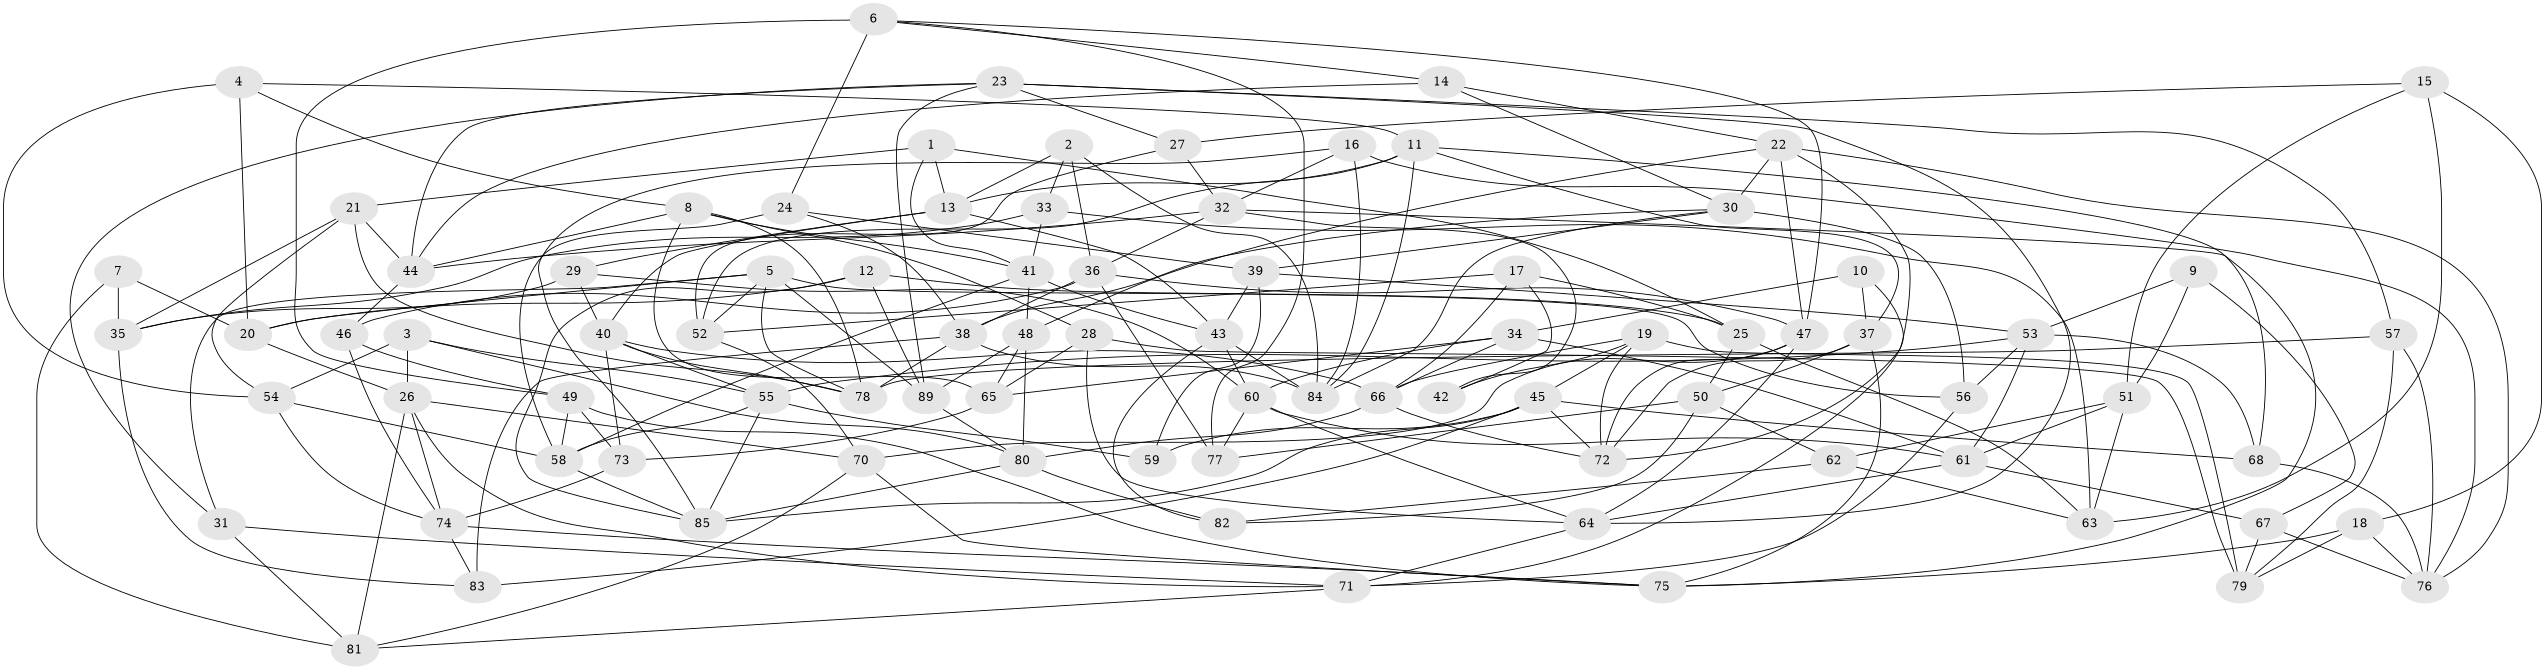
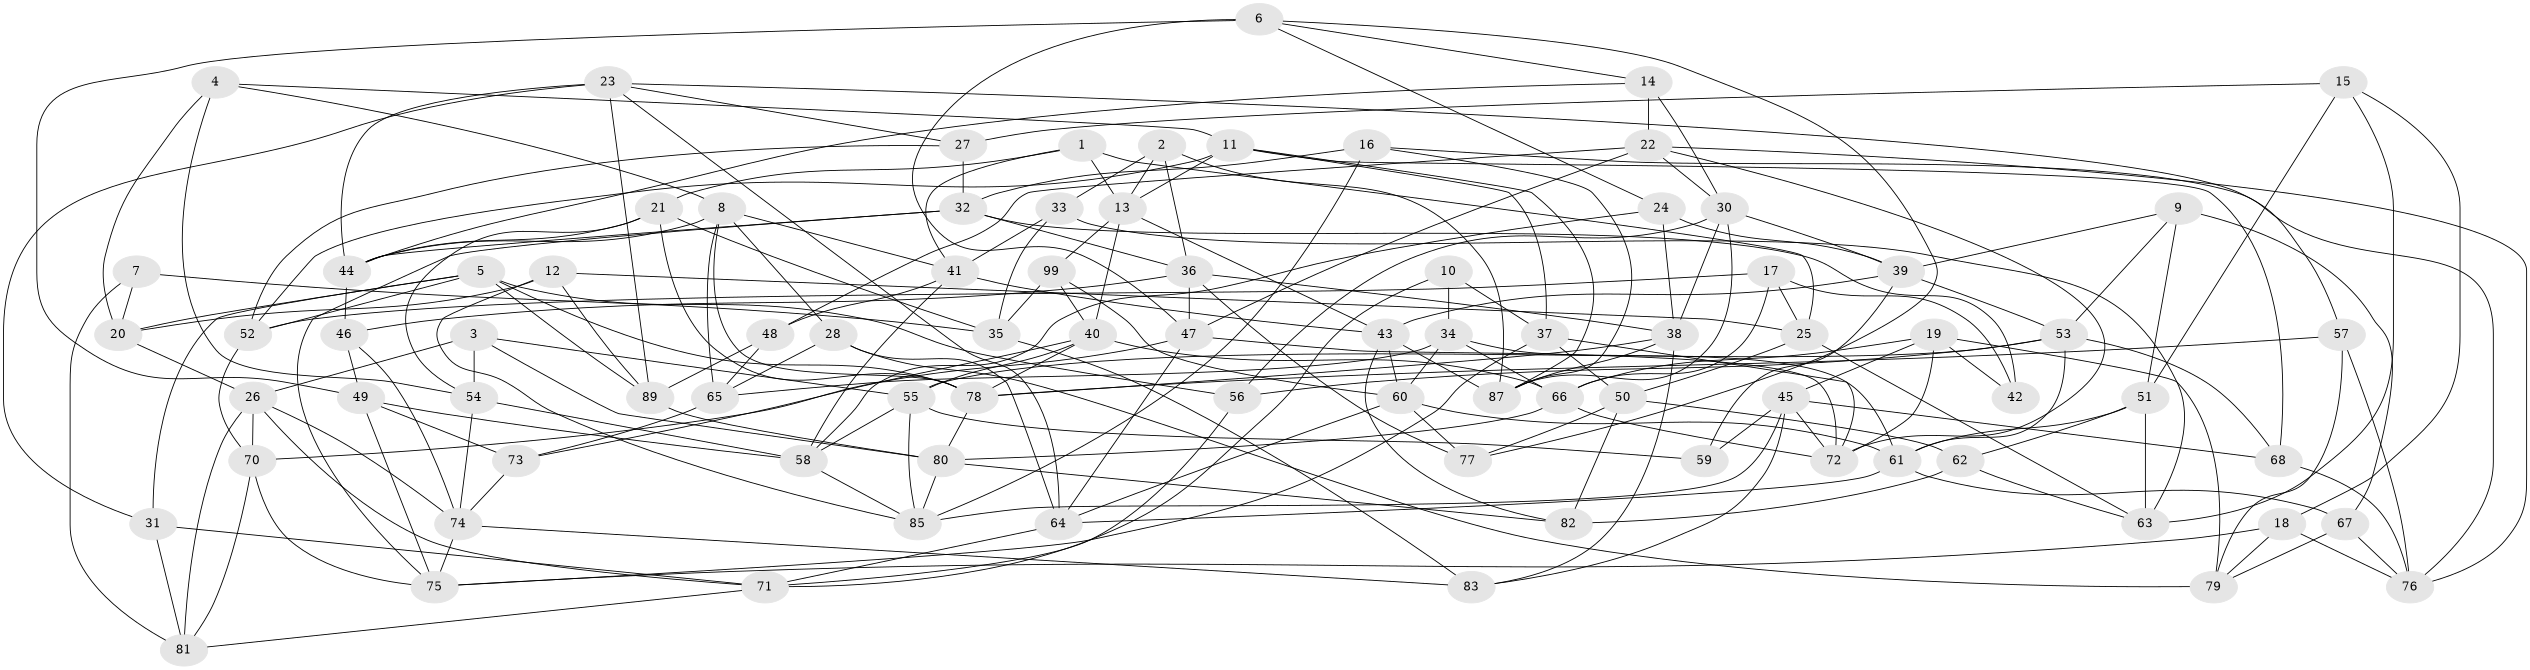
none -> (2040, 240)
(574, 272) -> (1052, 272)
(1315, 398) -> (1497, 398)
(1024, 400) -> (958, 429)
